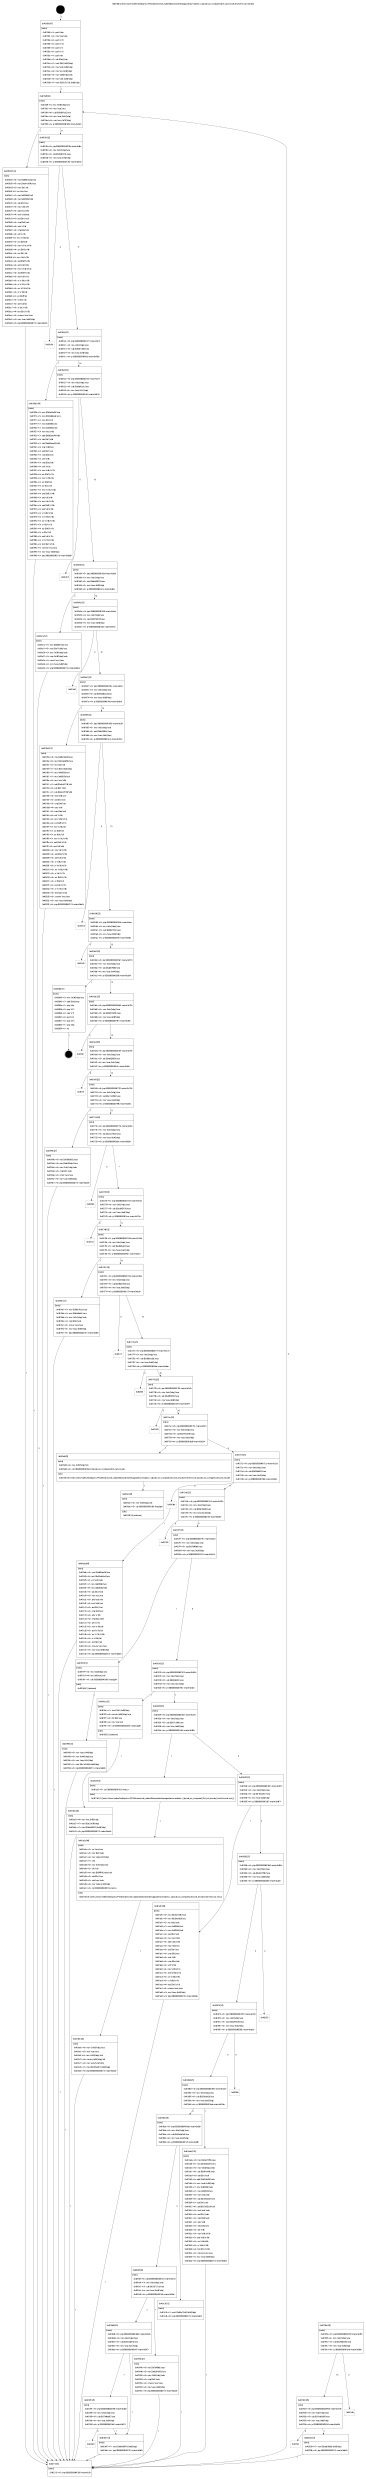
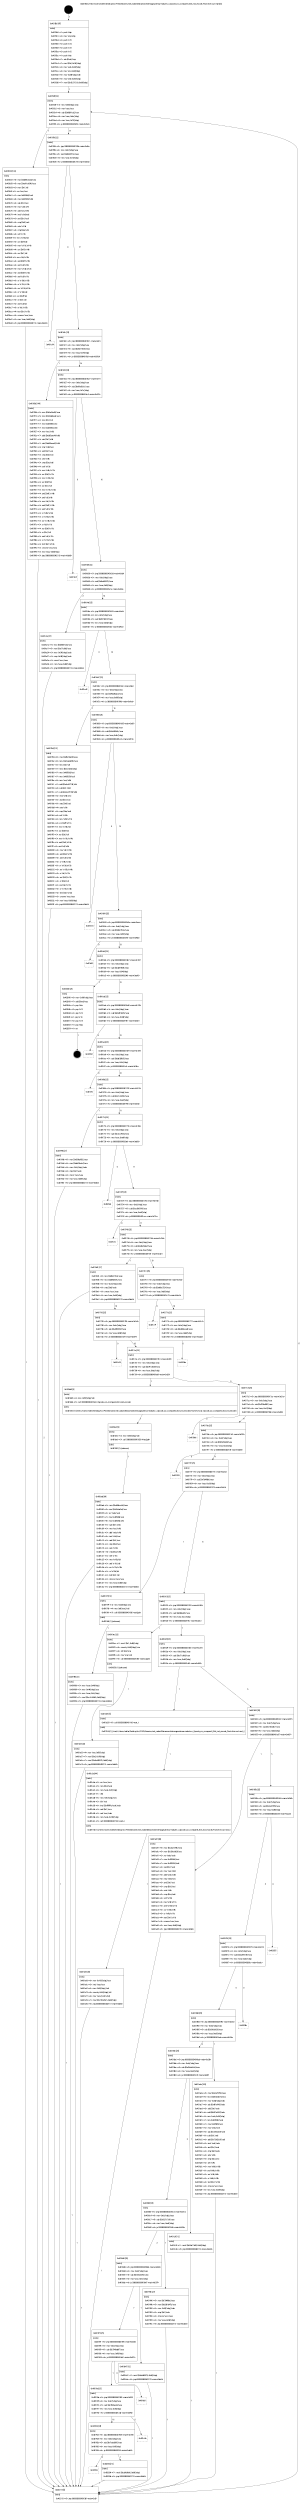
(159, 1373) -> (115, 1306)
(149, 1535) -> (126, 1472)
(114, 2431) -> (111, 2373)
